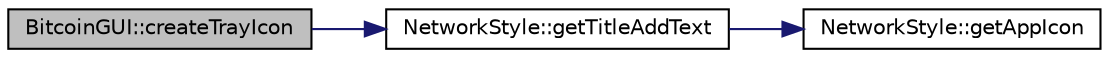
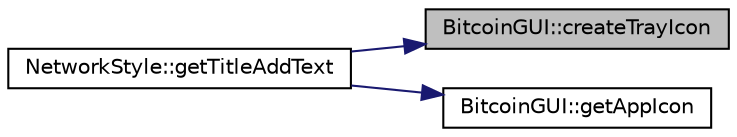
(338, 29) -> (378, 49)
(952, 29) -> (577, 108)
